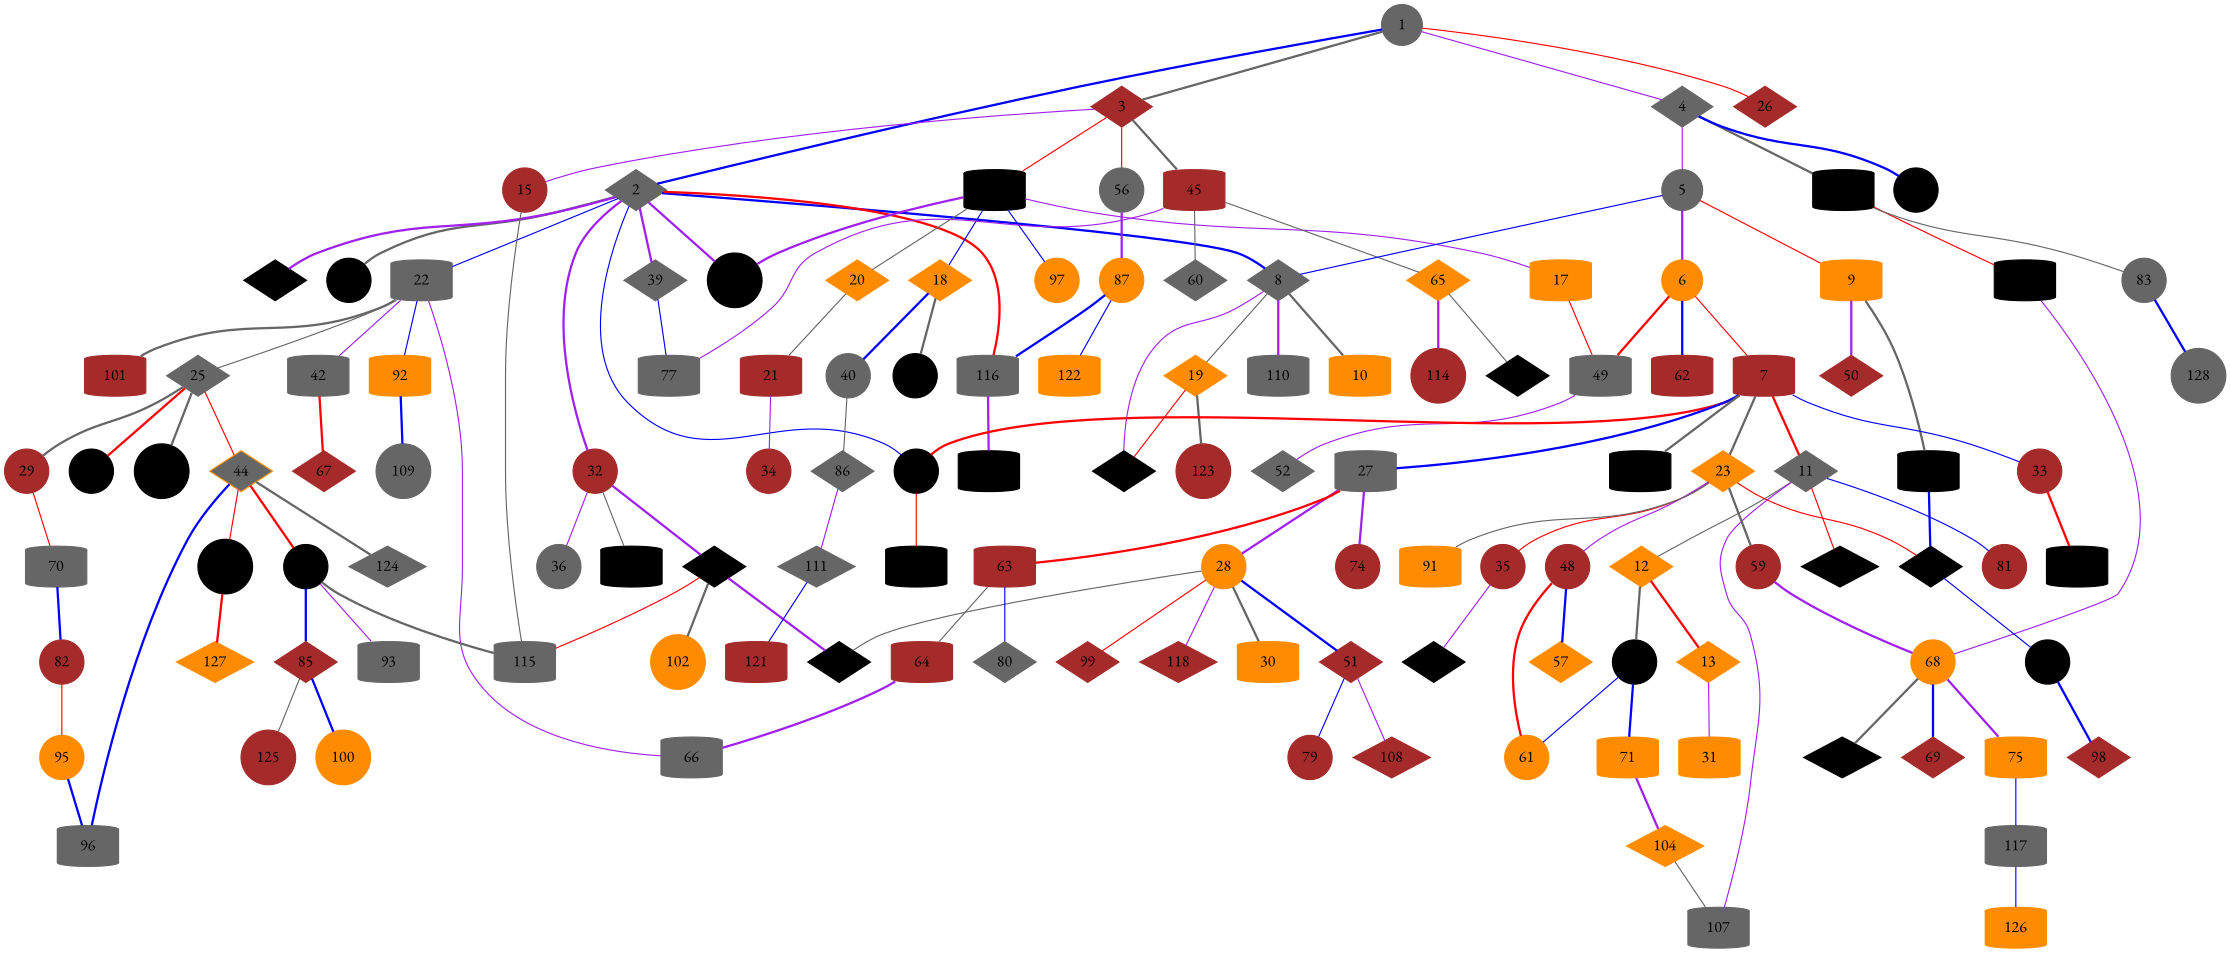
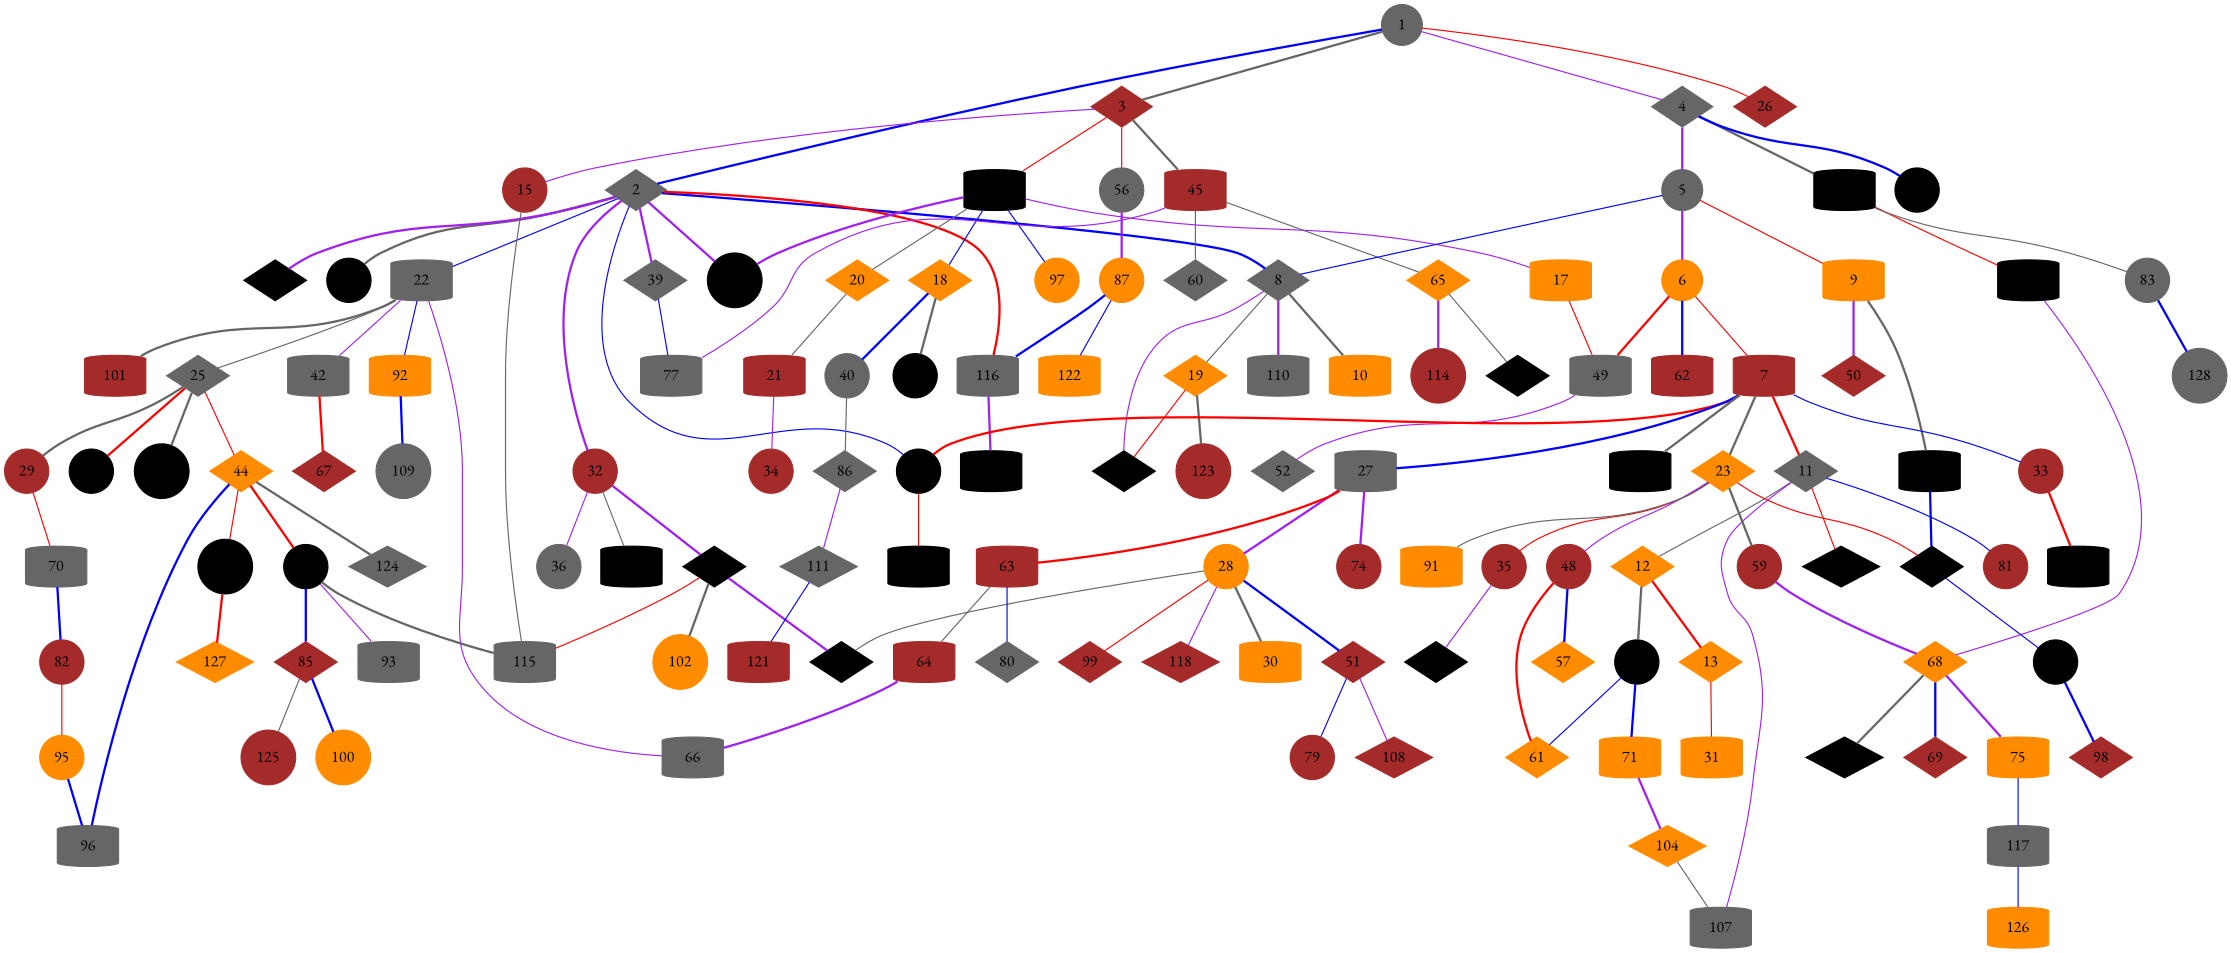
(1682, 148) -> (1682, 148)
(241, 471) -> (241, 471)
(1933, 662) -> (1935, 662)
(1709, 710) -> (1711, 710)
(1527, 757) -> (1537, 757)
